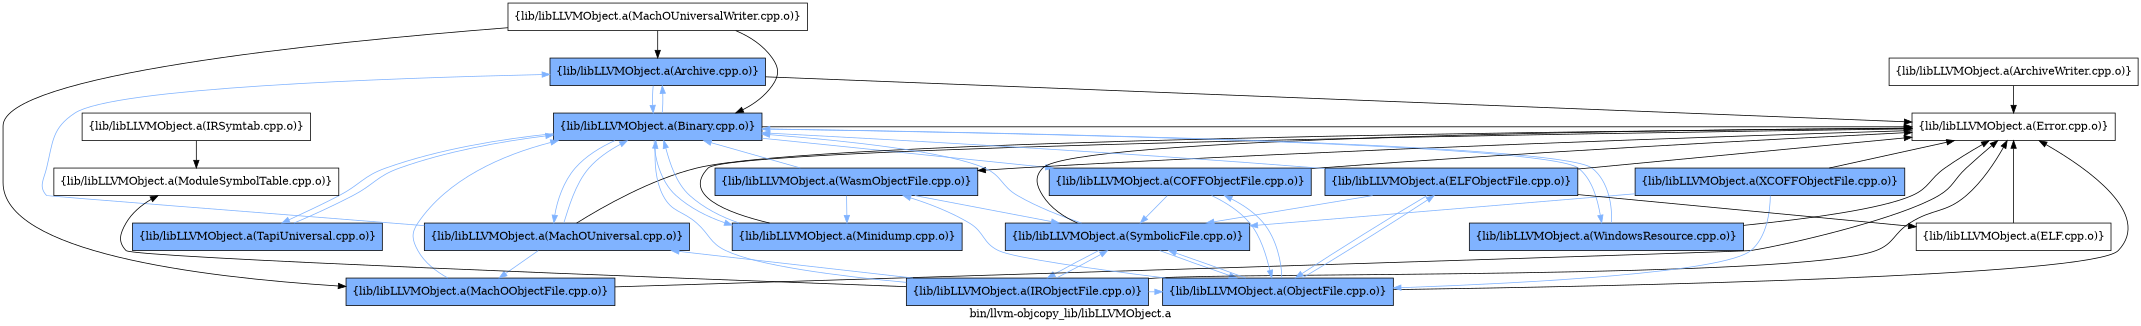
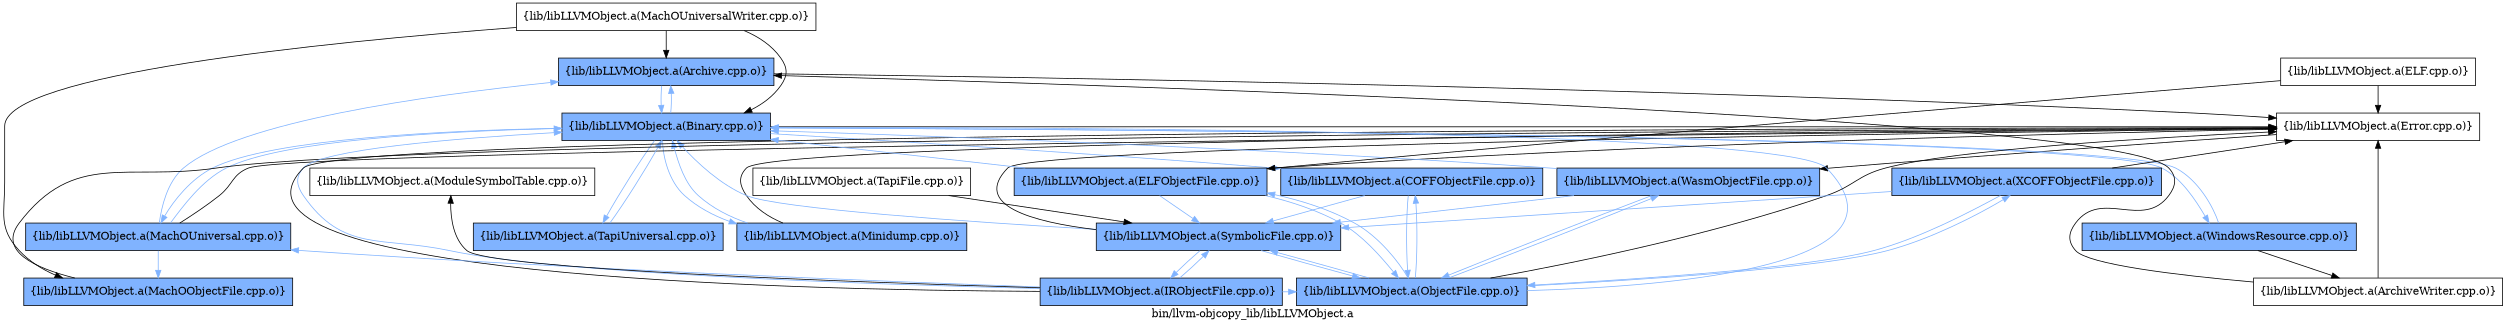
none -> (1650, 110)
(196, 127) -> none
(1608, 149) -> none
none -> (862, 182)
(448, 191) -> (1643, 144)
(847, 206) -> (1550, 235)
(1872, 207) -> (2295, 263)
(1743, 210) -> (1853, 117)
none -> (1771, 268)
